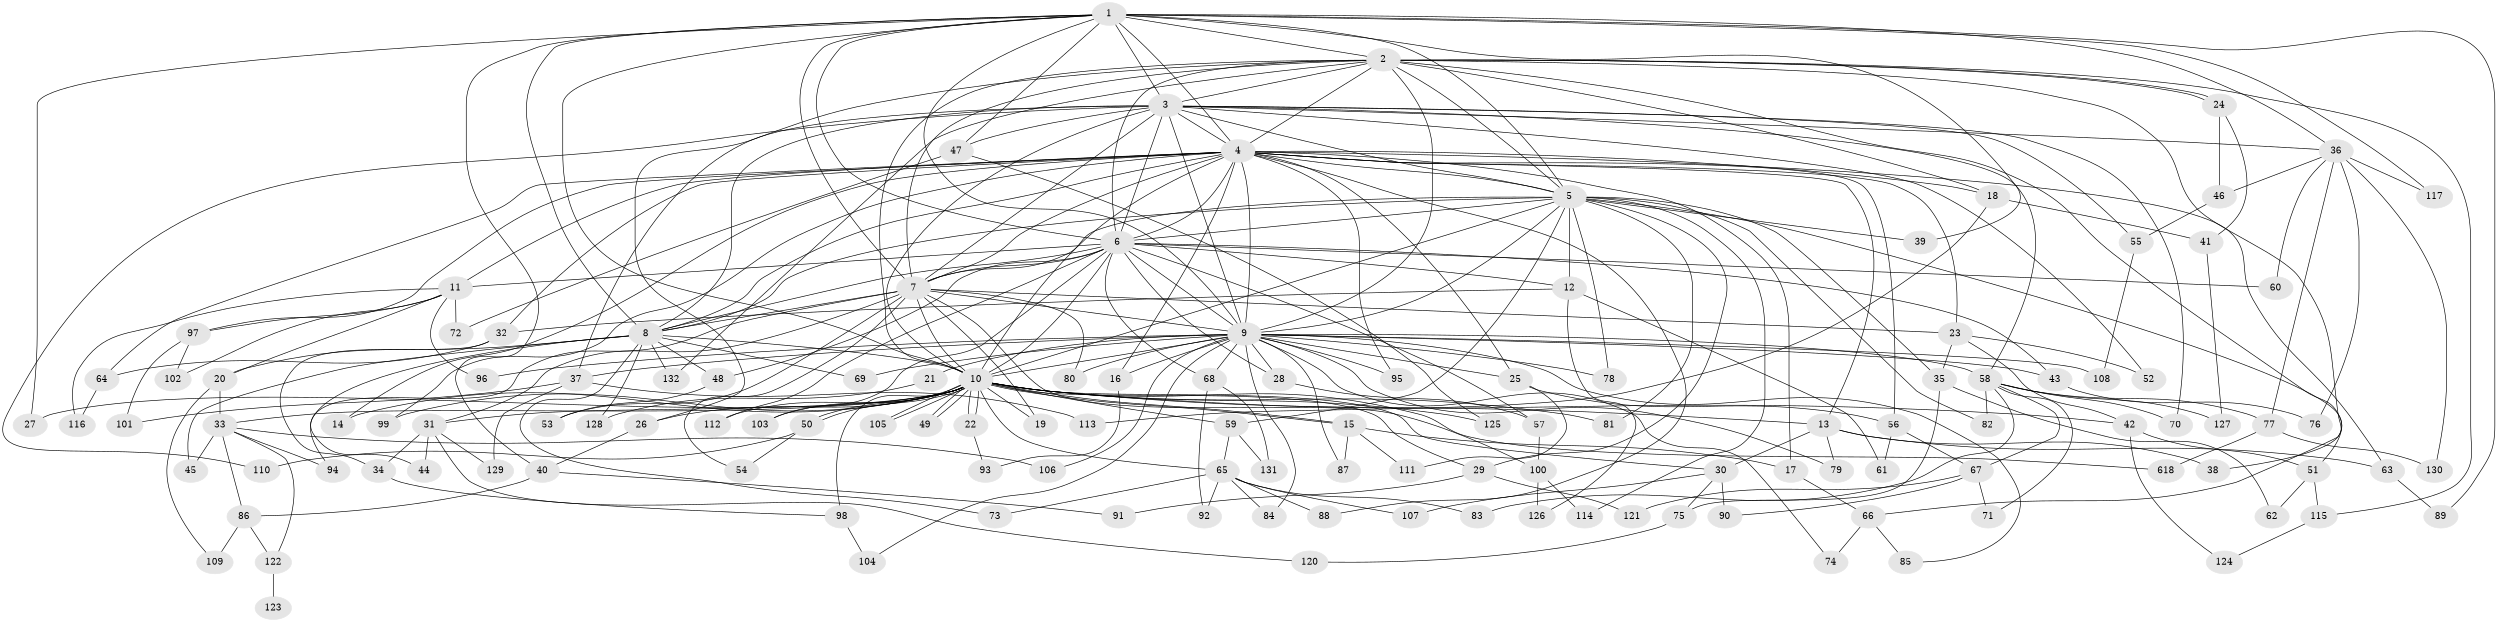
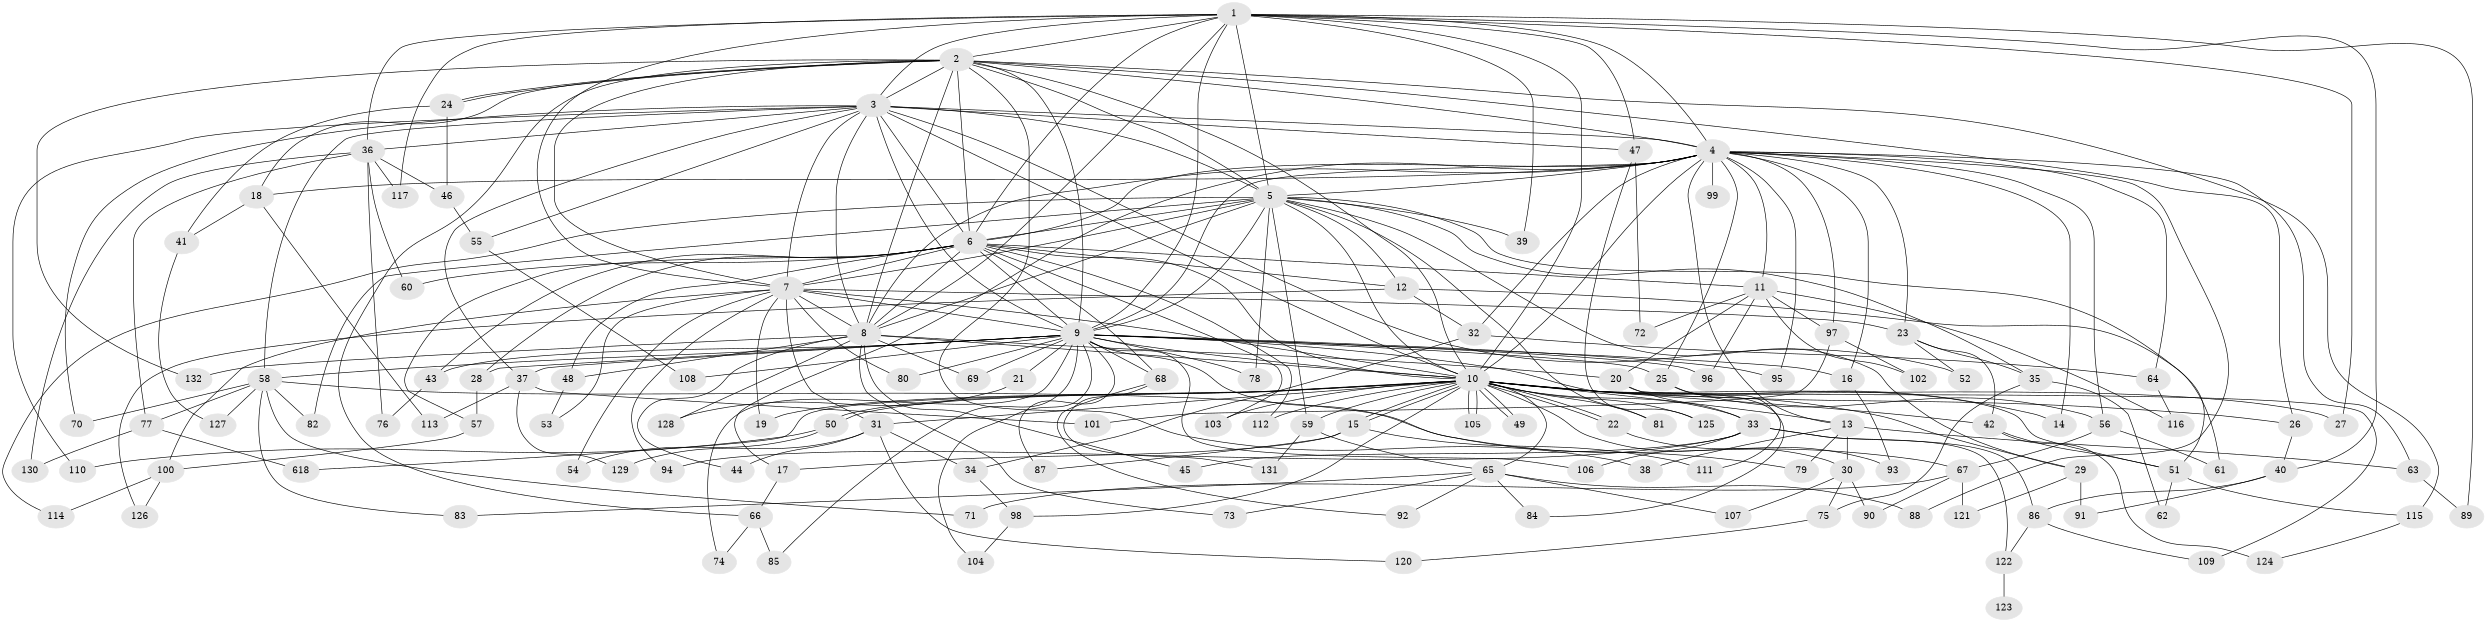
none -> (912, 183)
(1078, 206) -> none
(680, 402) -> (1832, 392)
